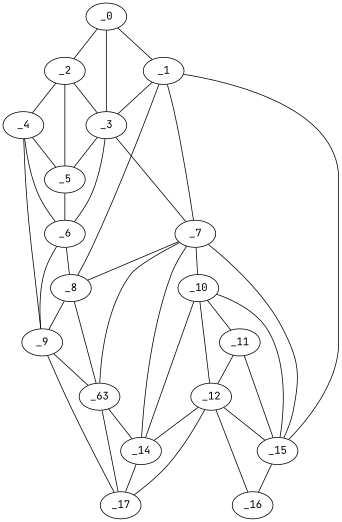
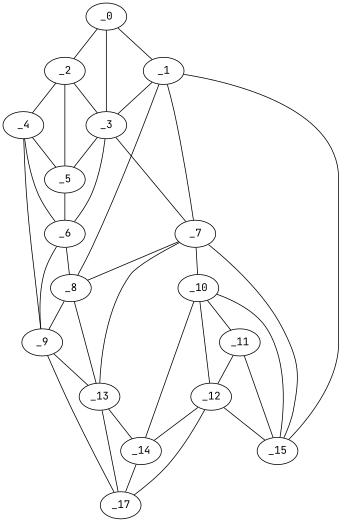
(154, 339) -> none
(100, 397) -> (100, 397)
(253, 505) -> none
